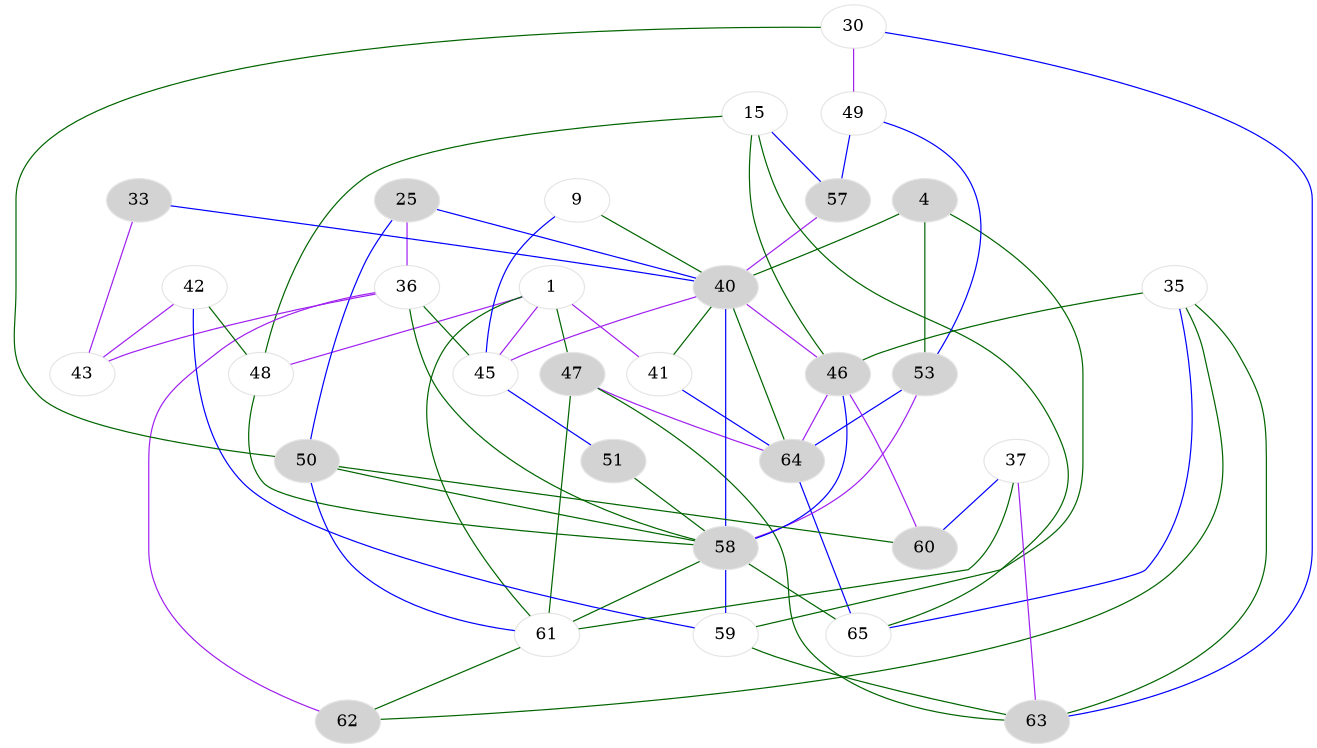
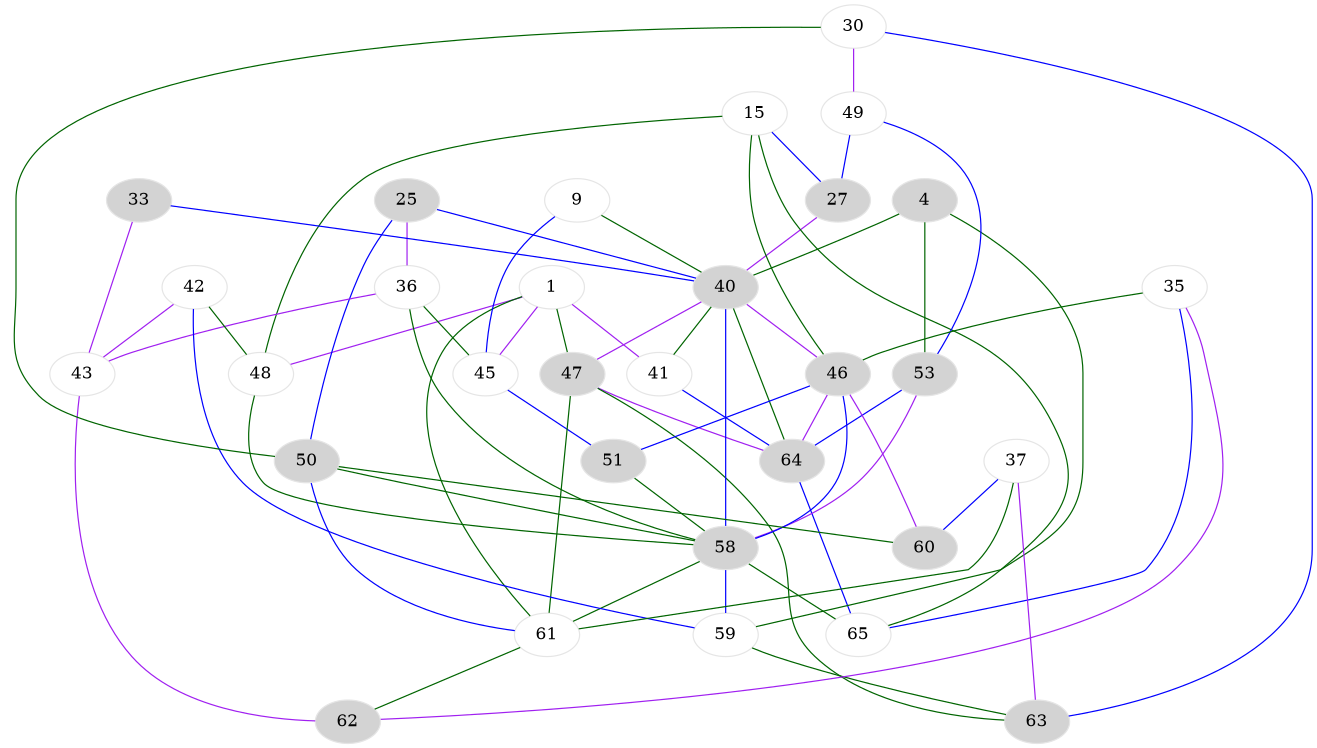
(838, 200) -> (838, 200)
(612, 323) -> (649, 331)
none -> (717, 421)
(149, 477) -> (111, 627)
(1266, 553) -> none
(926, 662) -> (926, 662)
